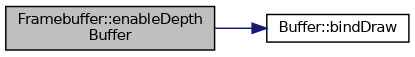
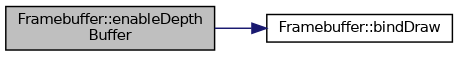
(338, 28) -> (360, 28)
